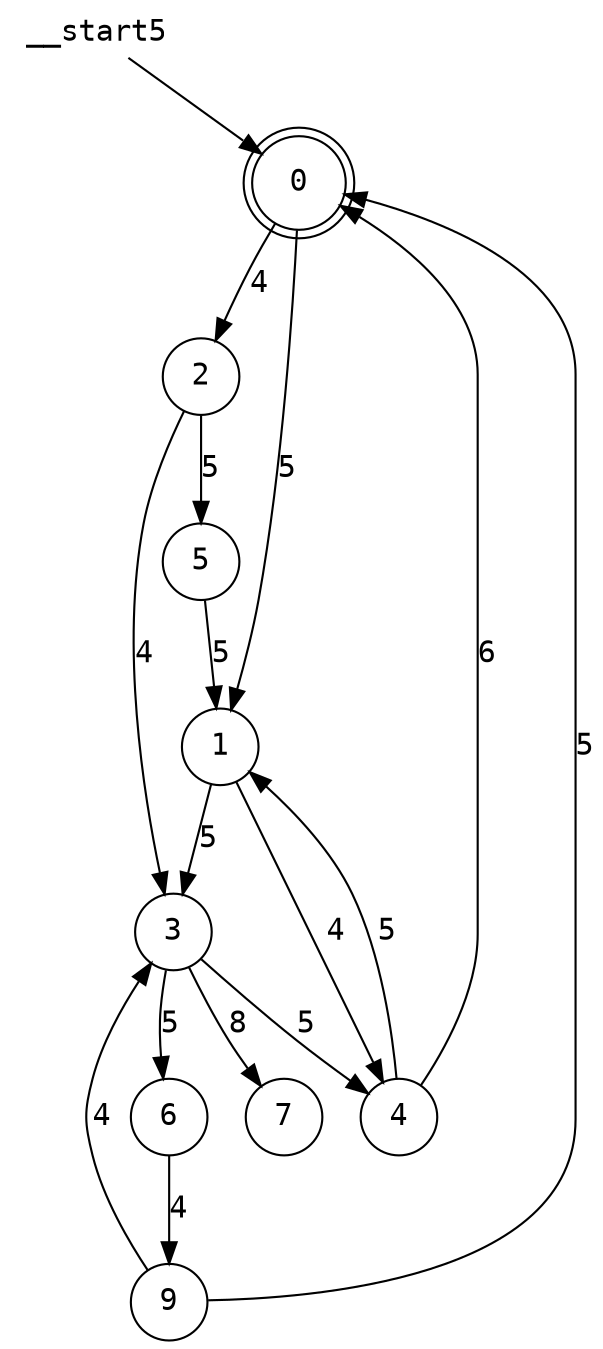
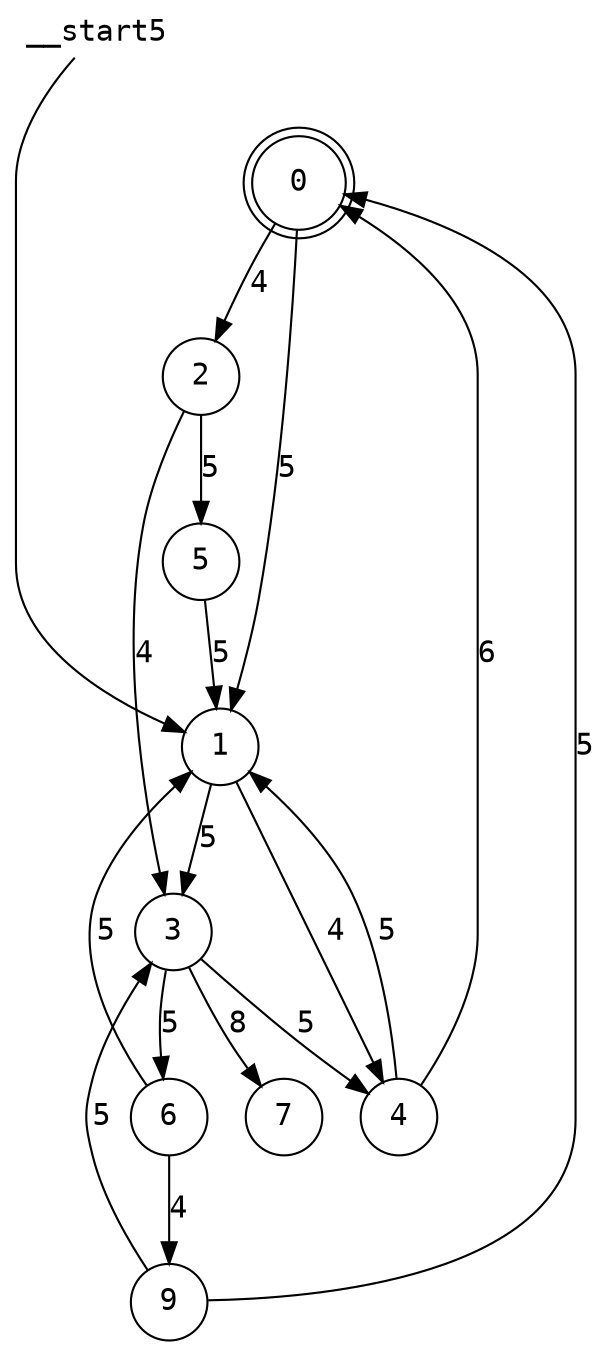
(186, 99) -> (16, 418)
none -> (90, 928)
(102, 1117) -> (102, 1117)
